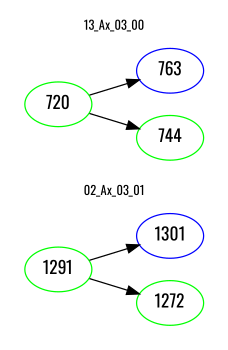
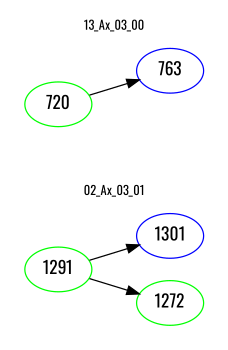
(170, 138) -> none
